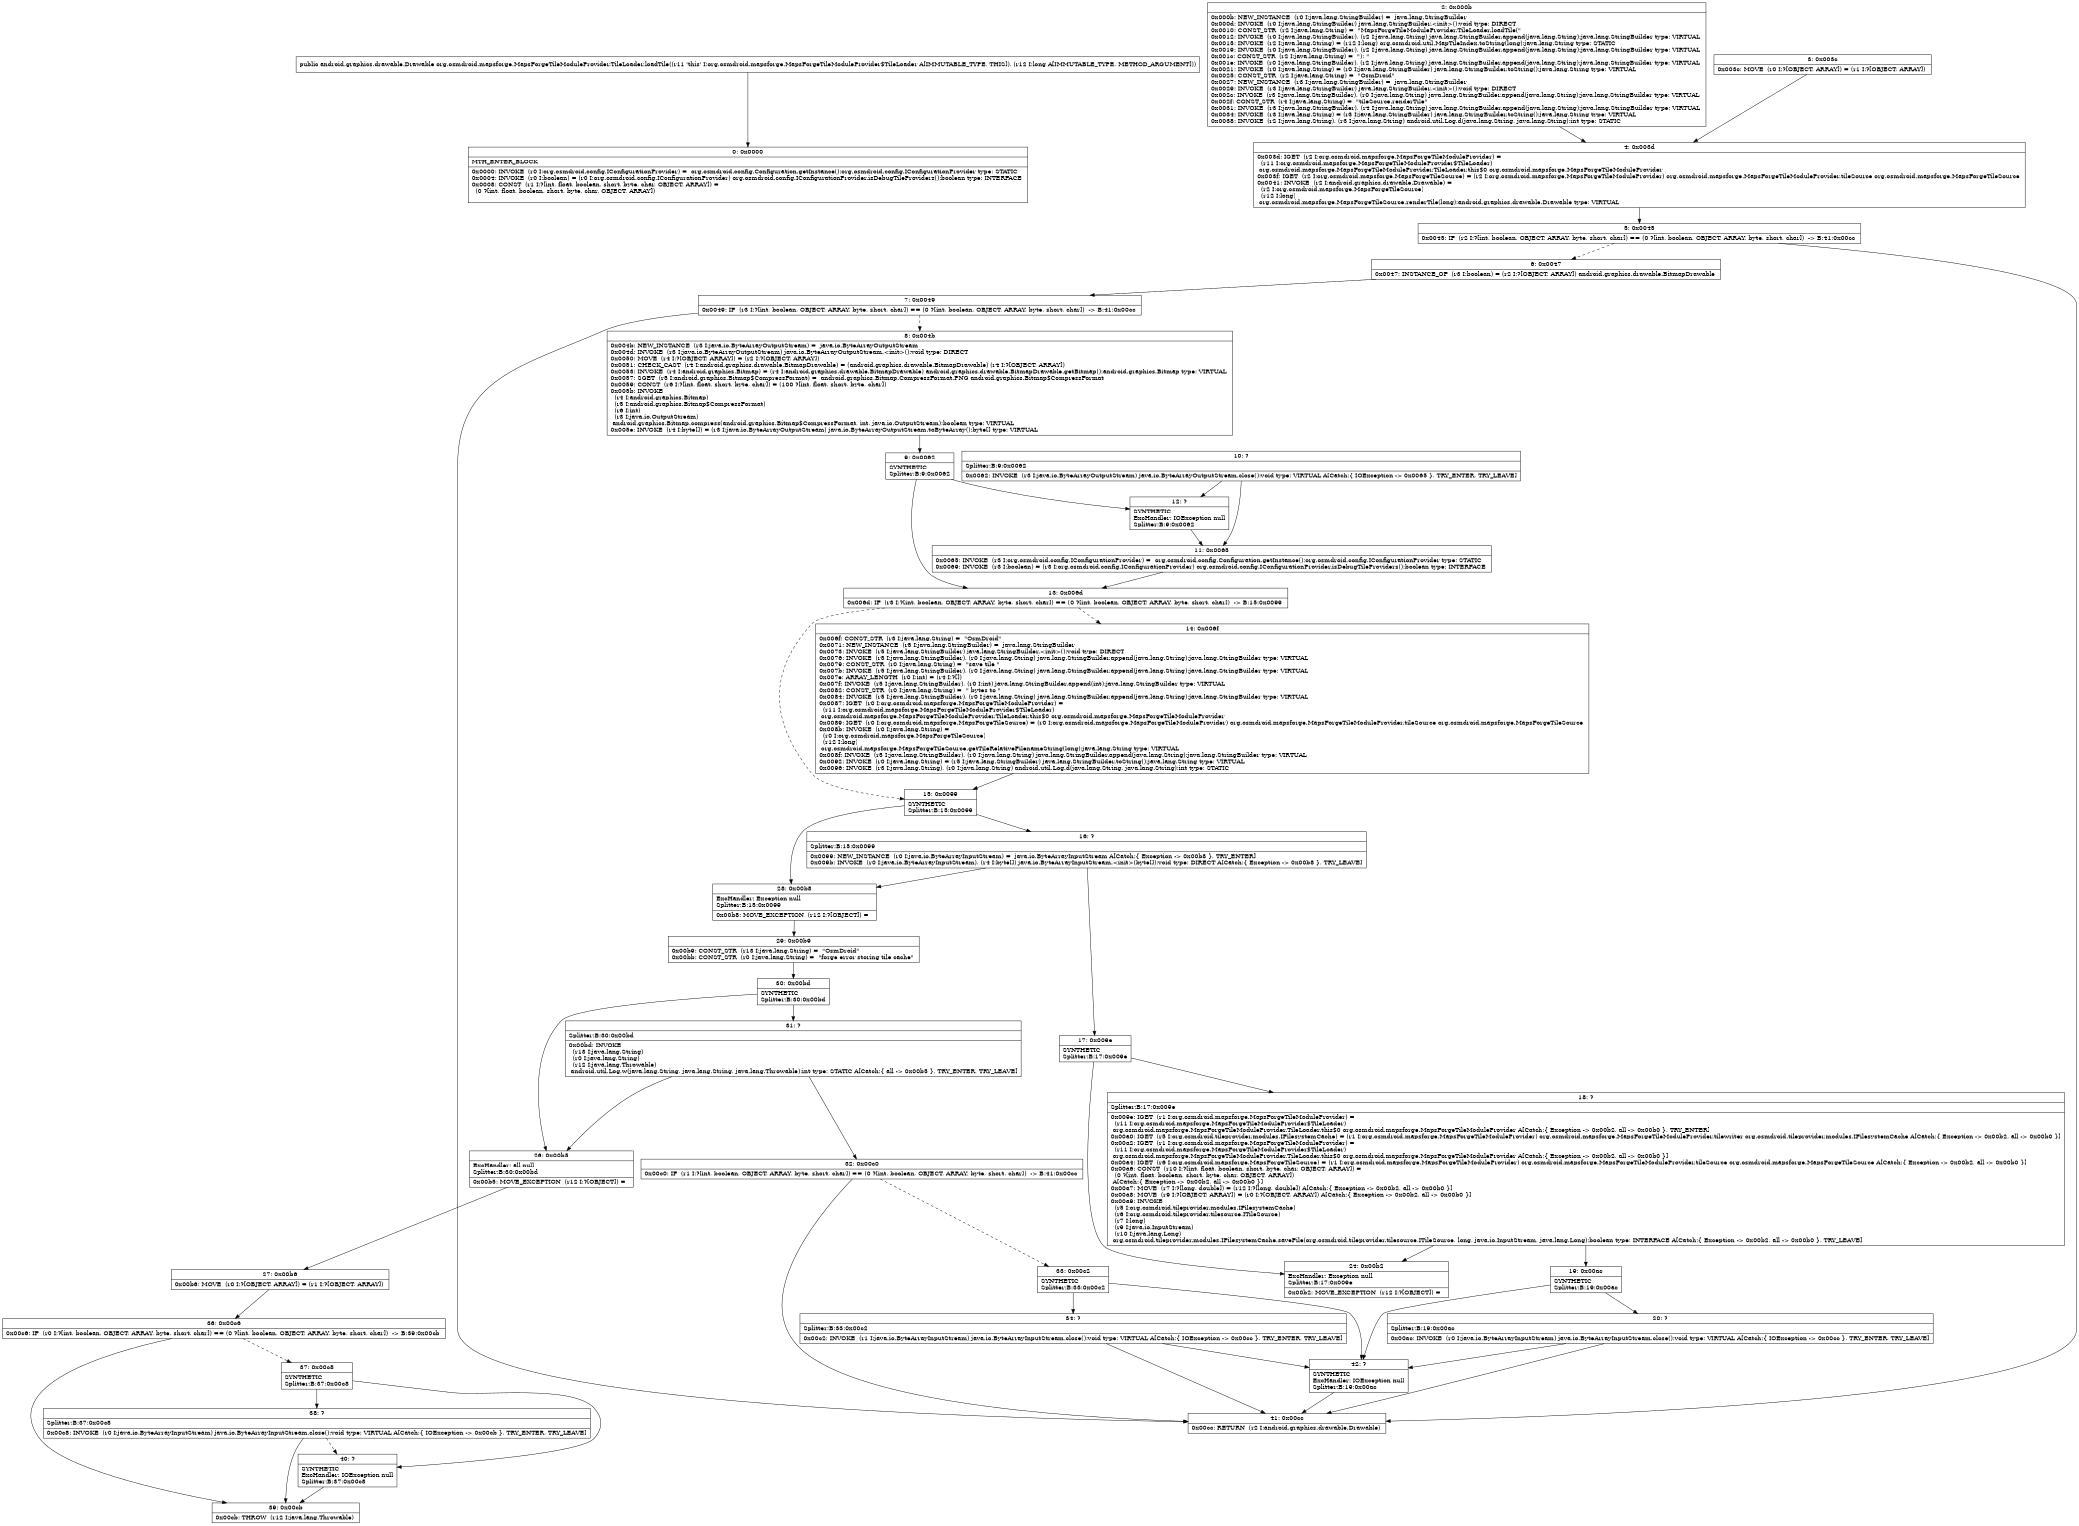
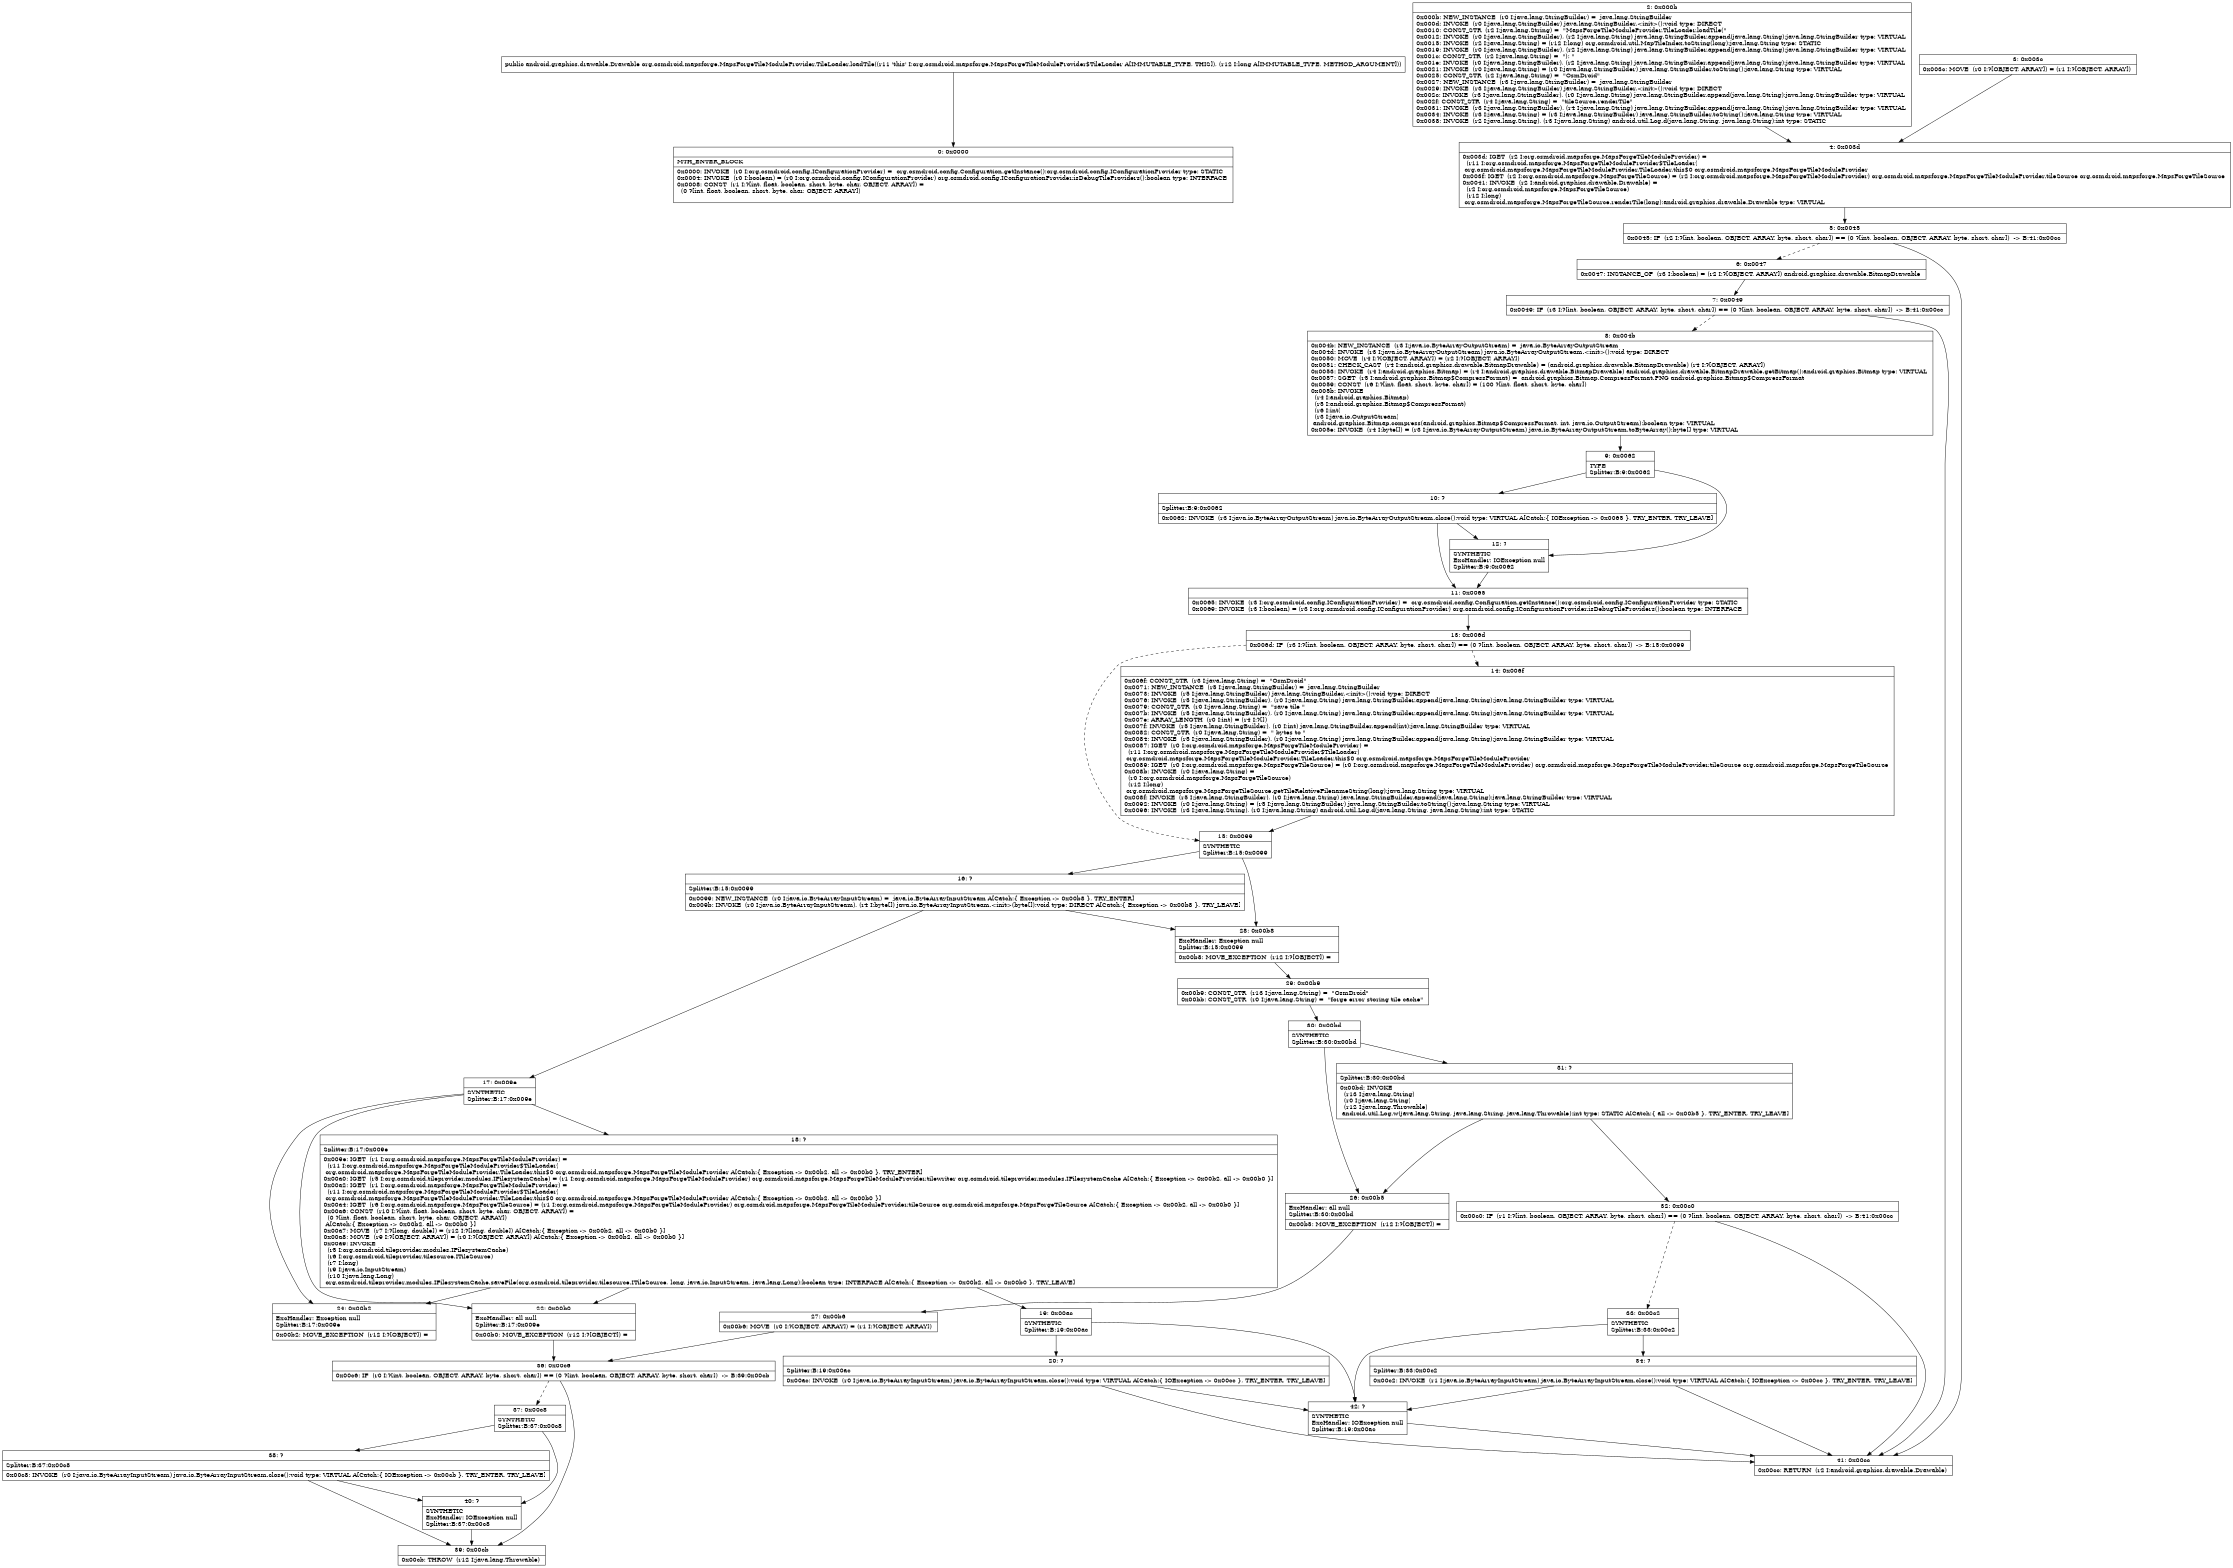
(908, 468) -> (1598, 466)
(915, 546) -> (1545, 483)
none -> (554, 1322)
(330, 1444) -> (377, 1490)
